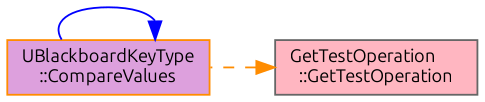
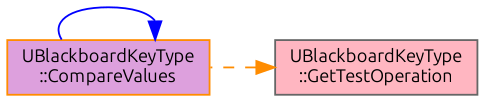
(376, 67) -> (376, 67)
